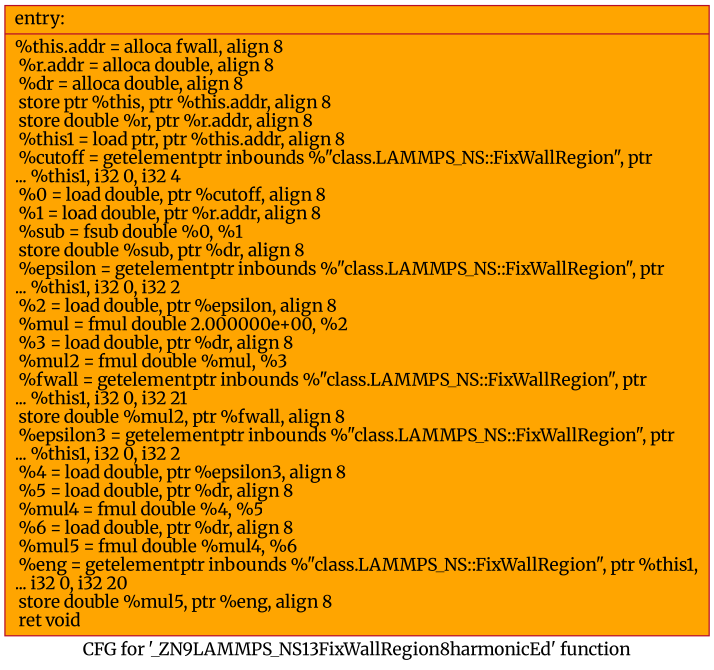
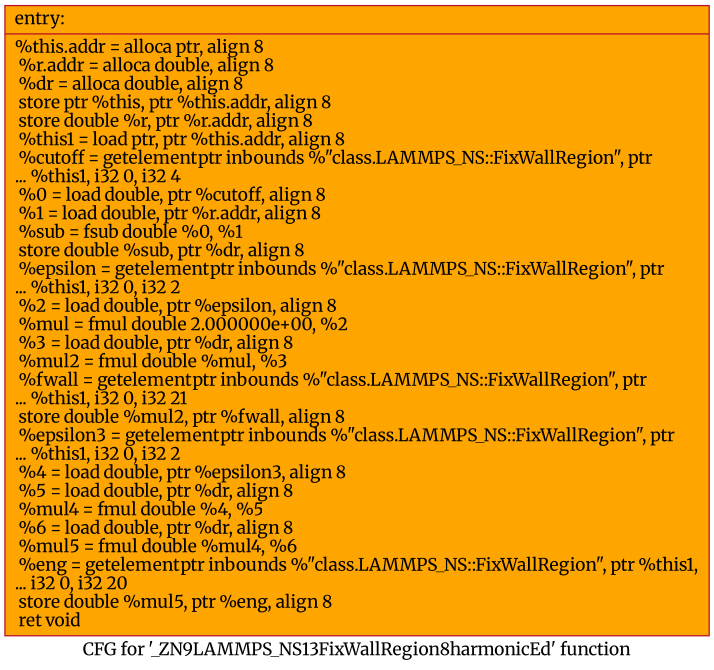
(149, 47) -> (139, 47)
